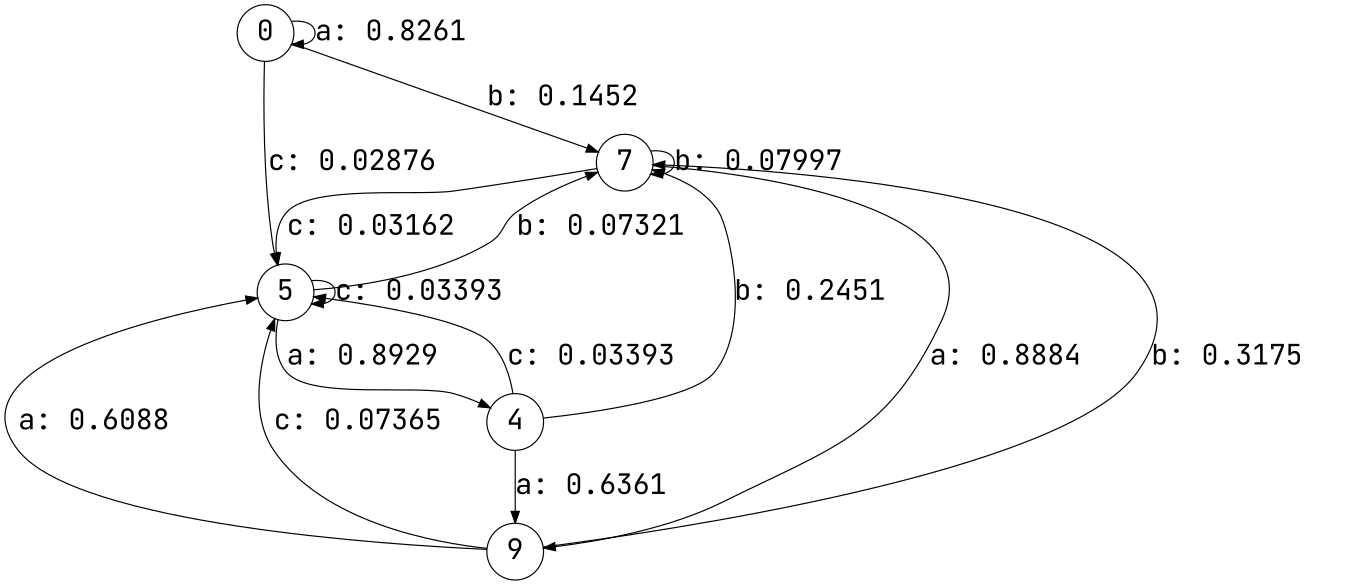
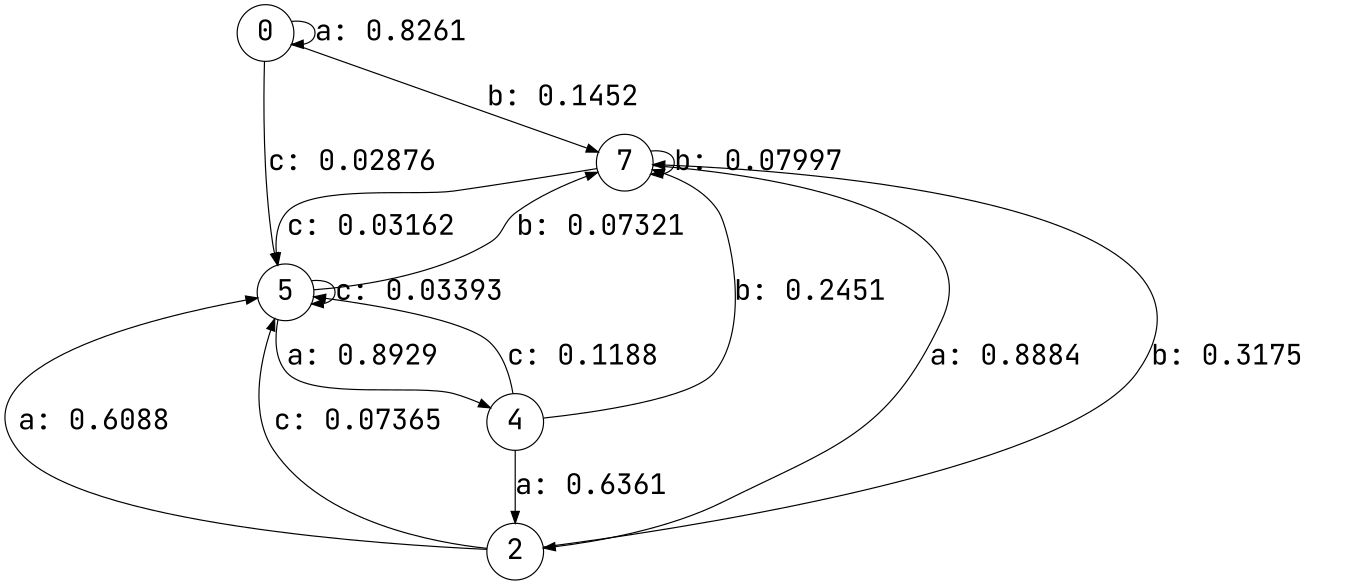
(608, 357) -> (608, 357)
(515, 552) -> (515, 552)
